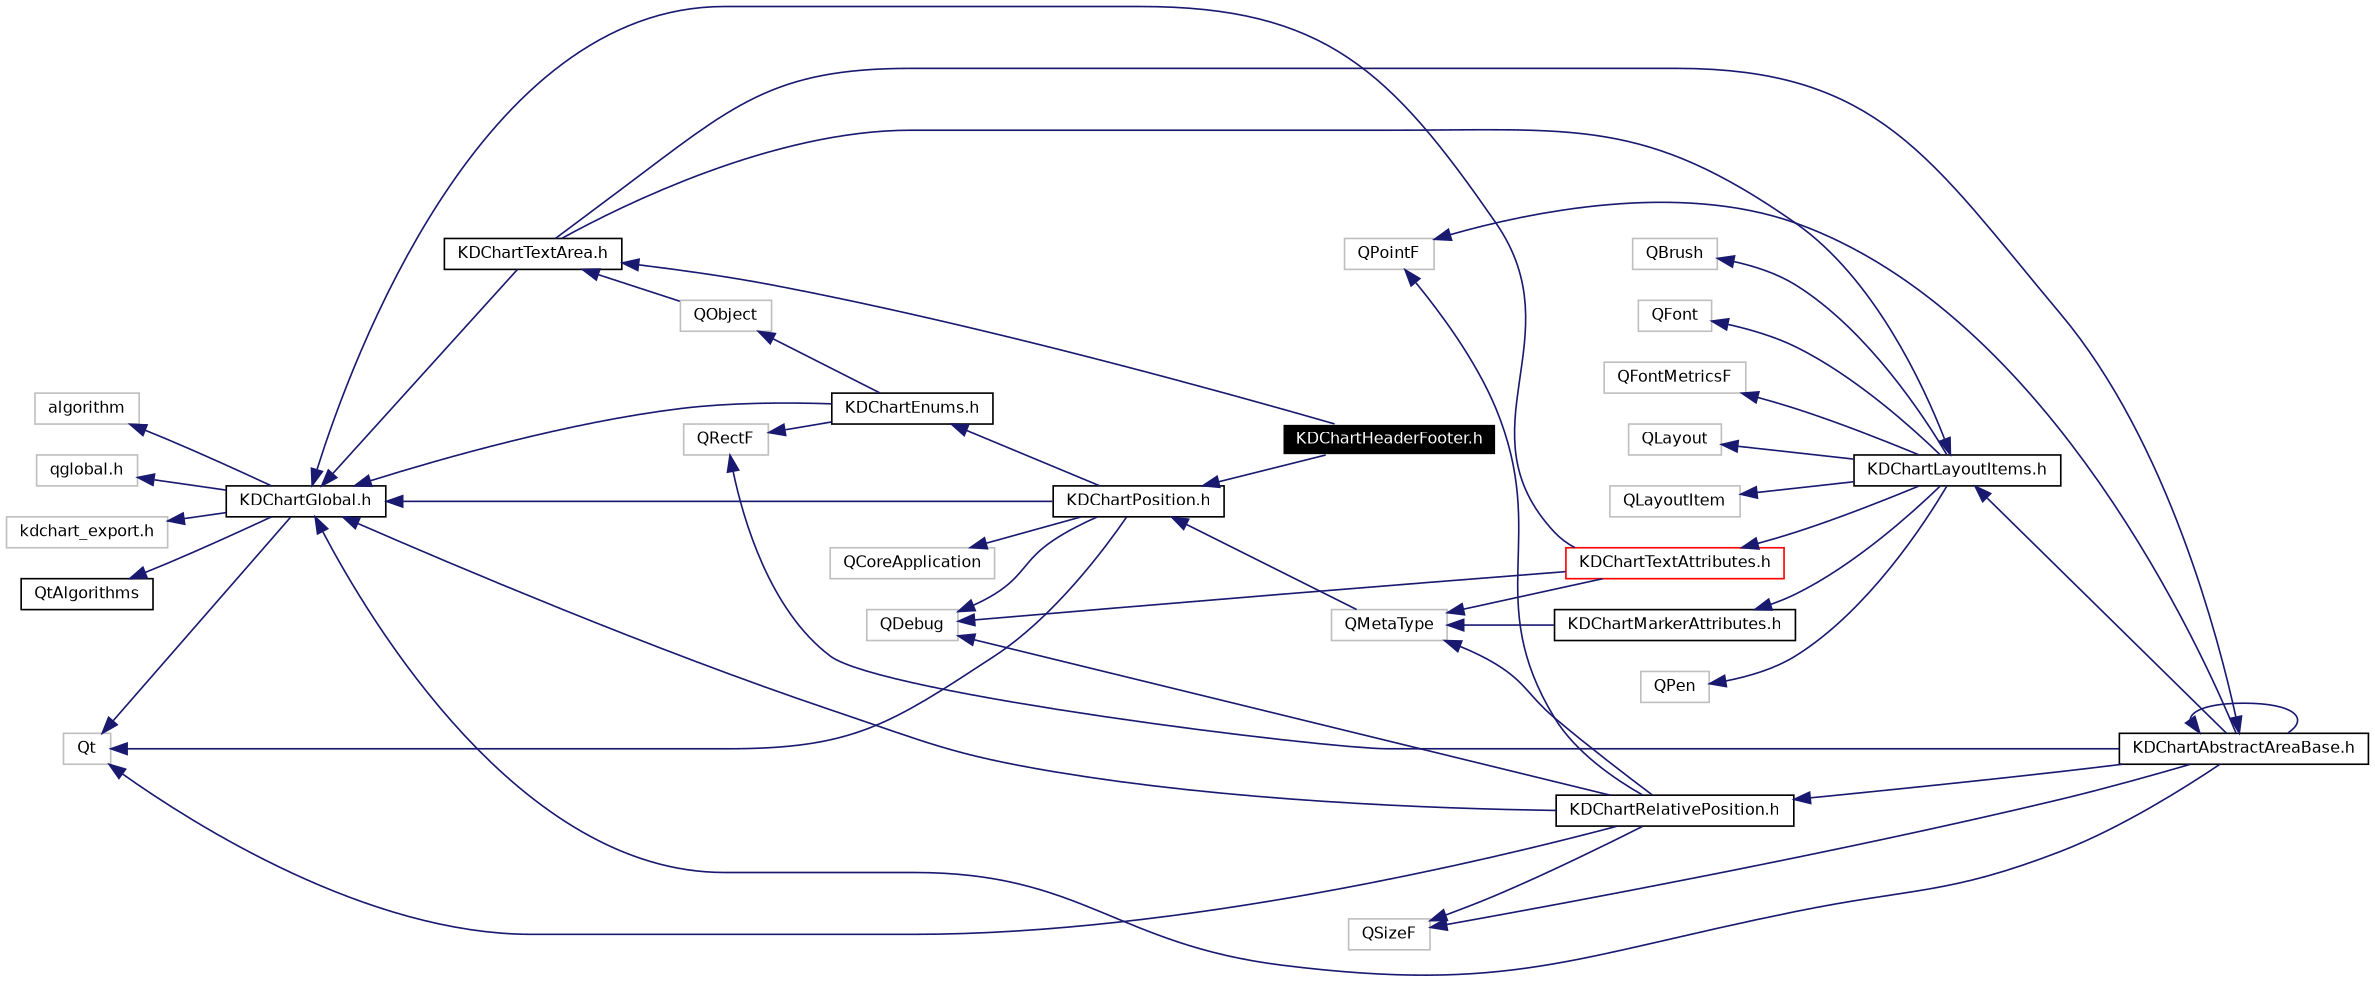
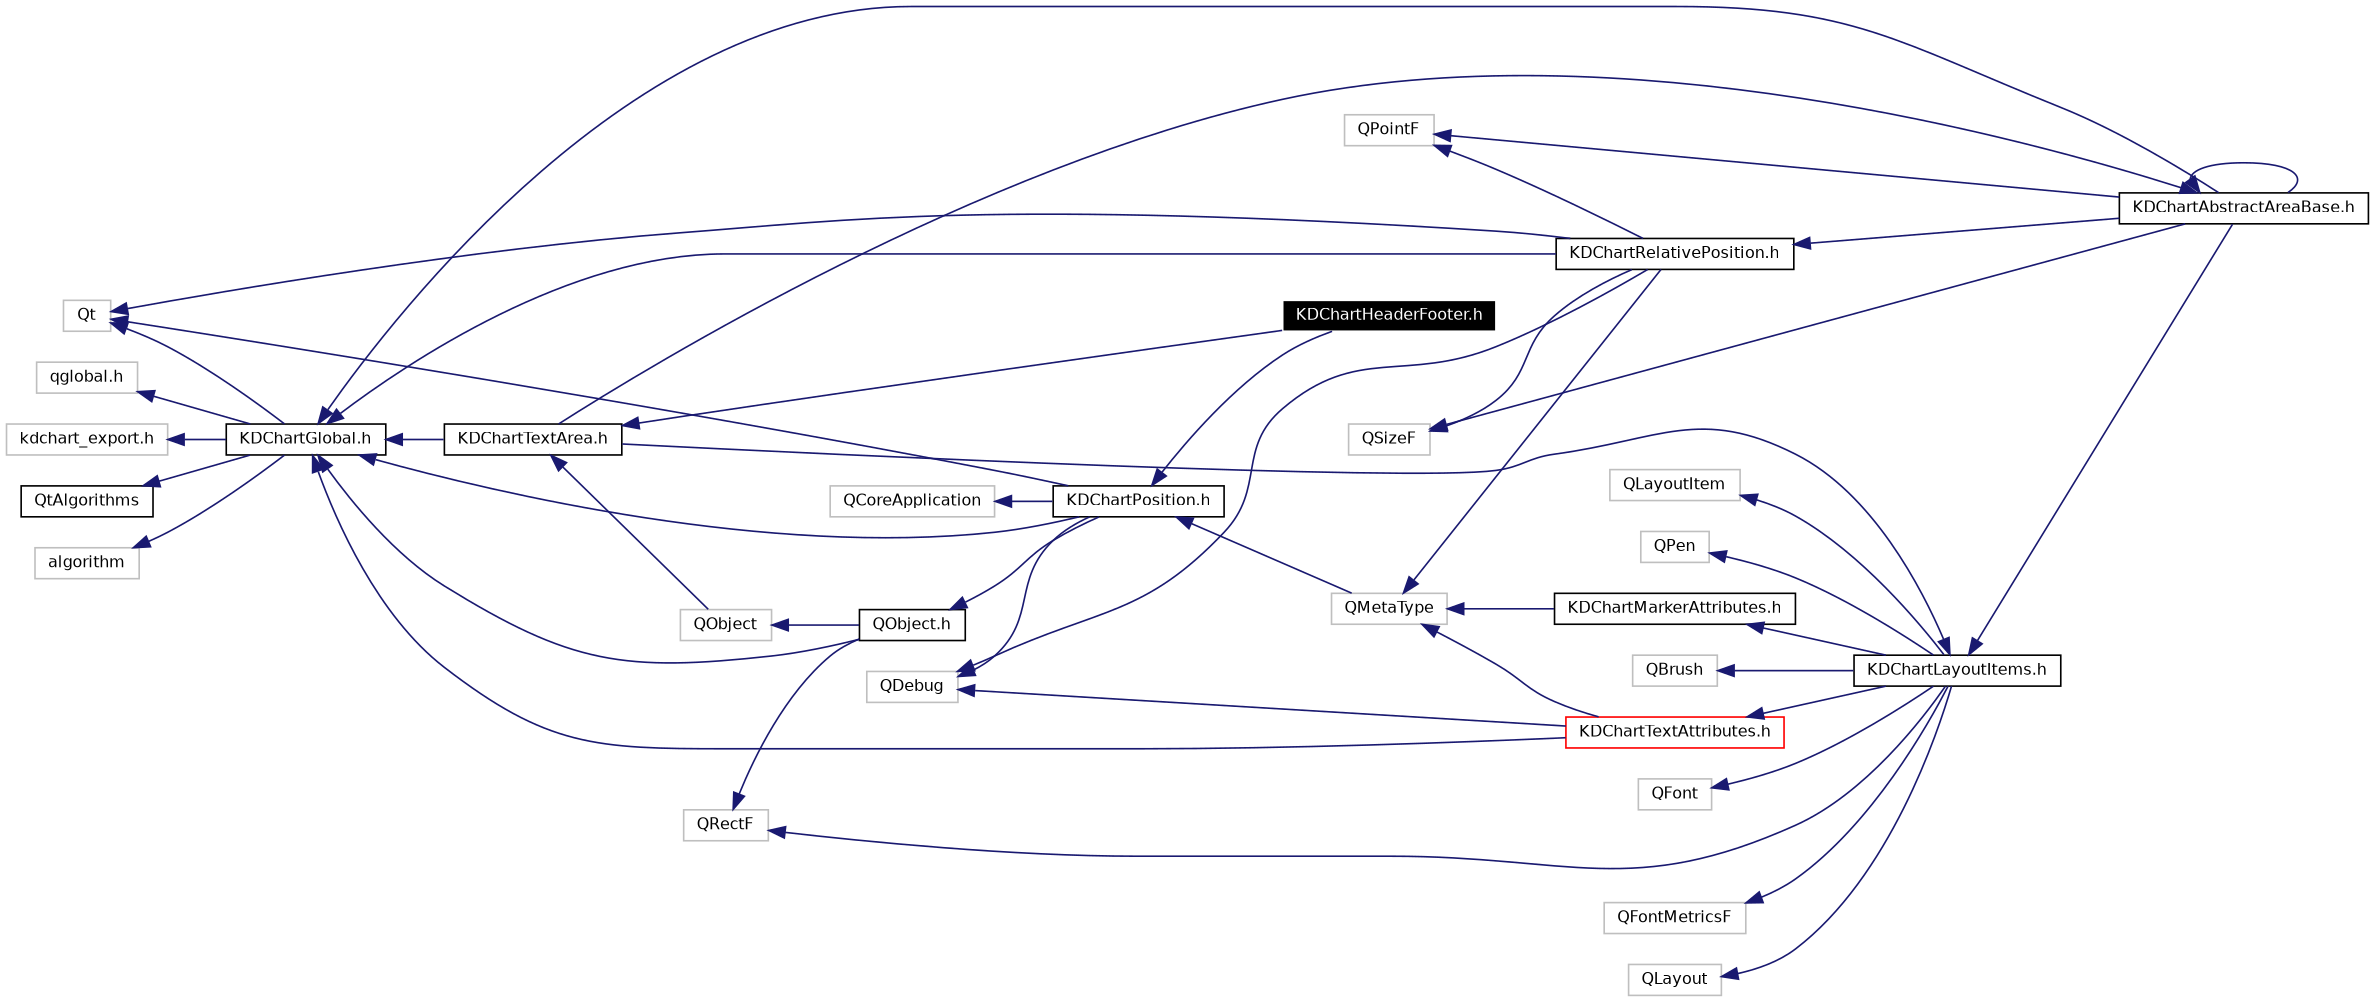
(912, 409) -> (912, 625)
(1364, 747) -> (1396, 856)
